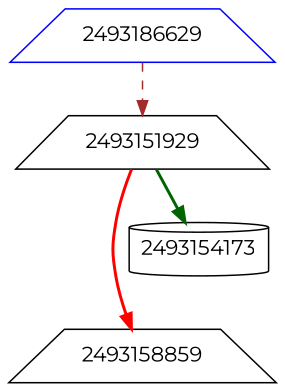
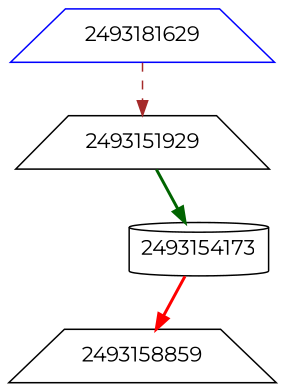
(143, 36) -> (143, 36)
(113, 242) -> (174, 296)
